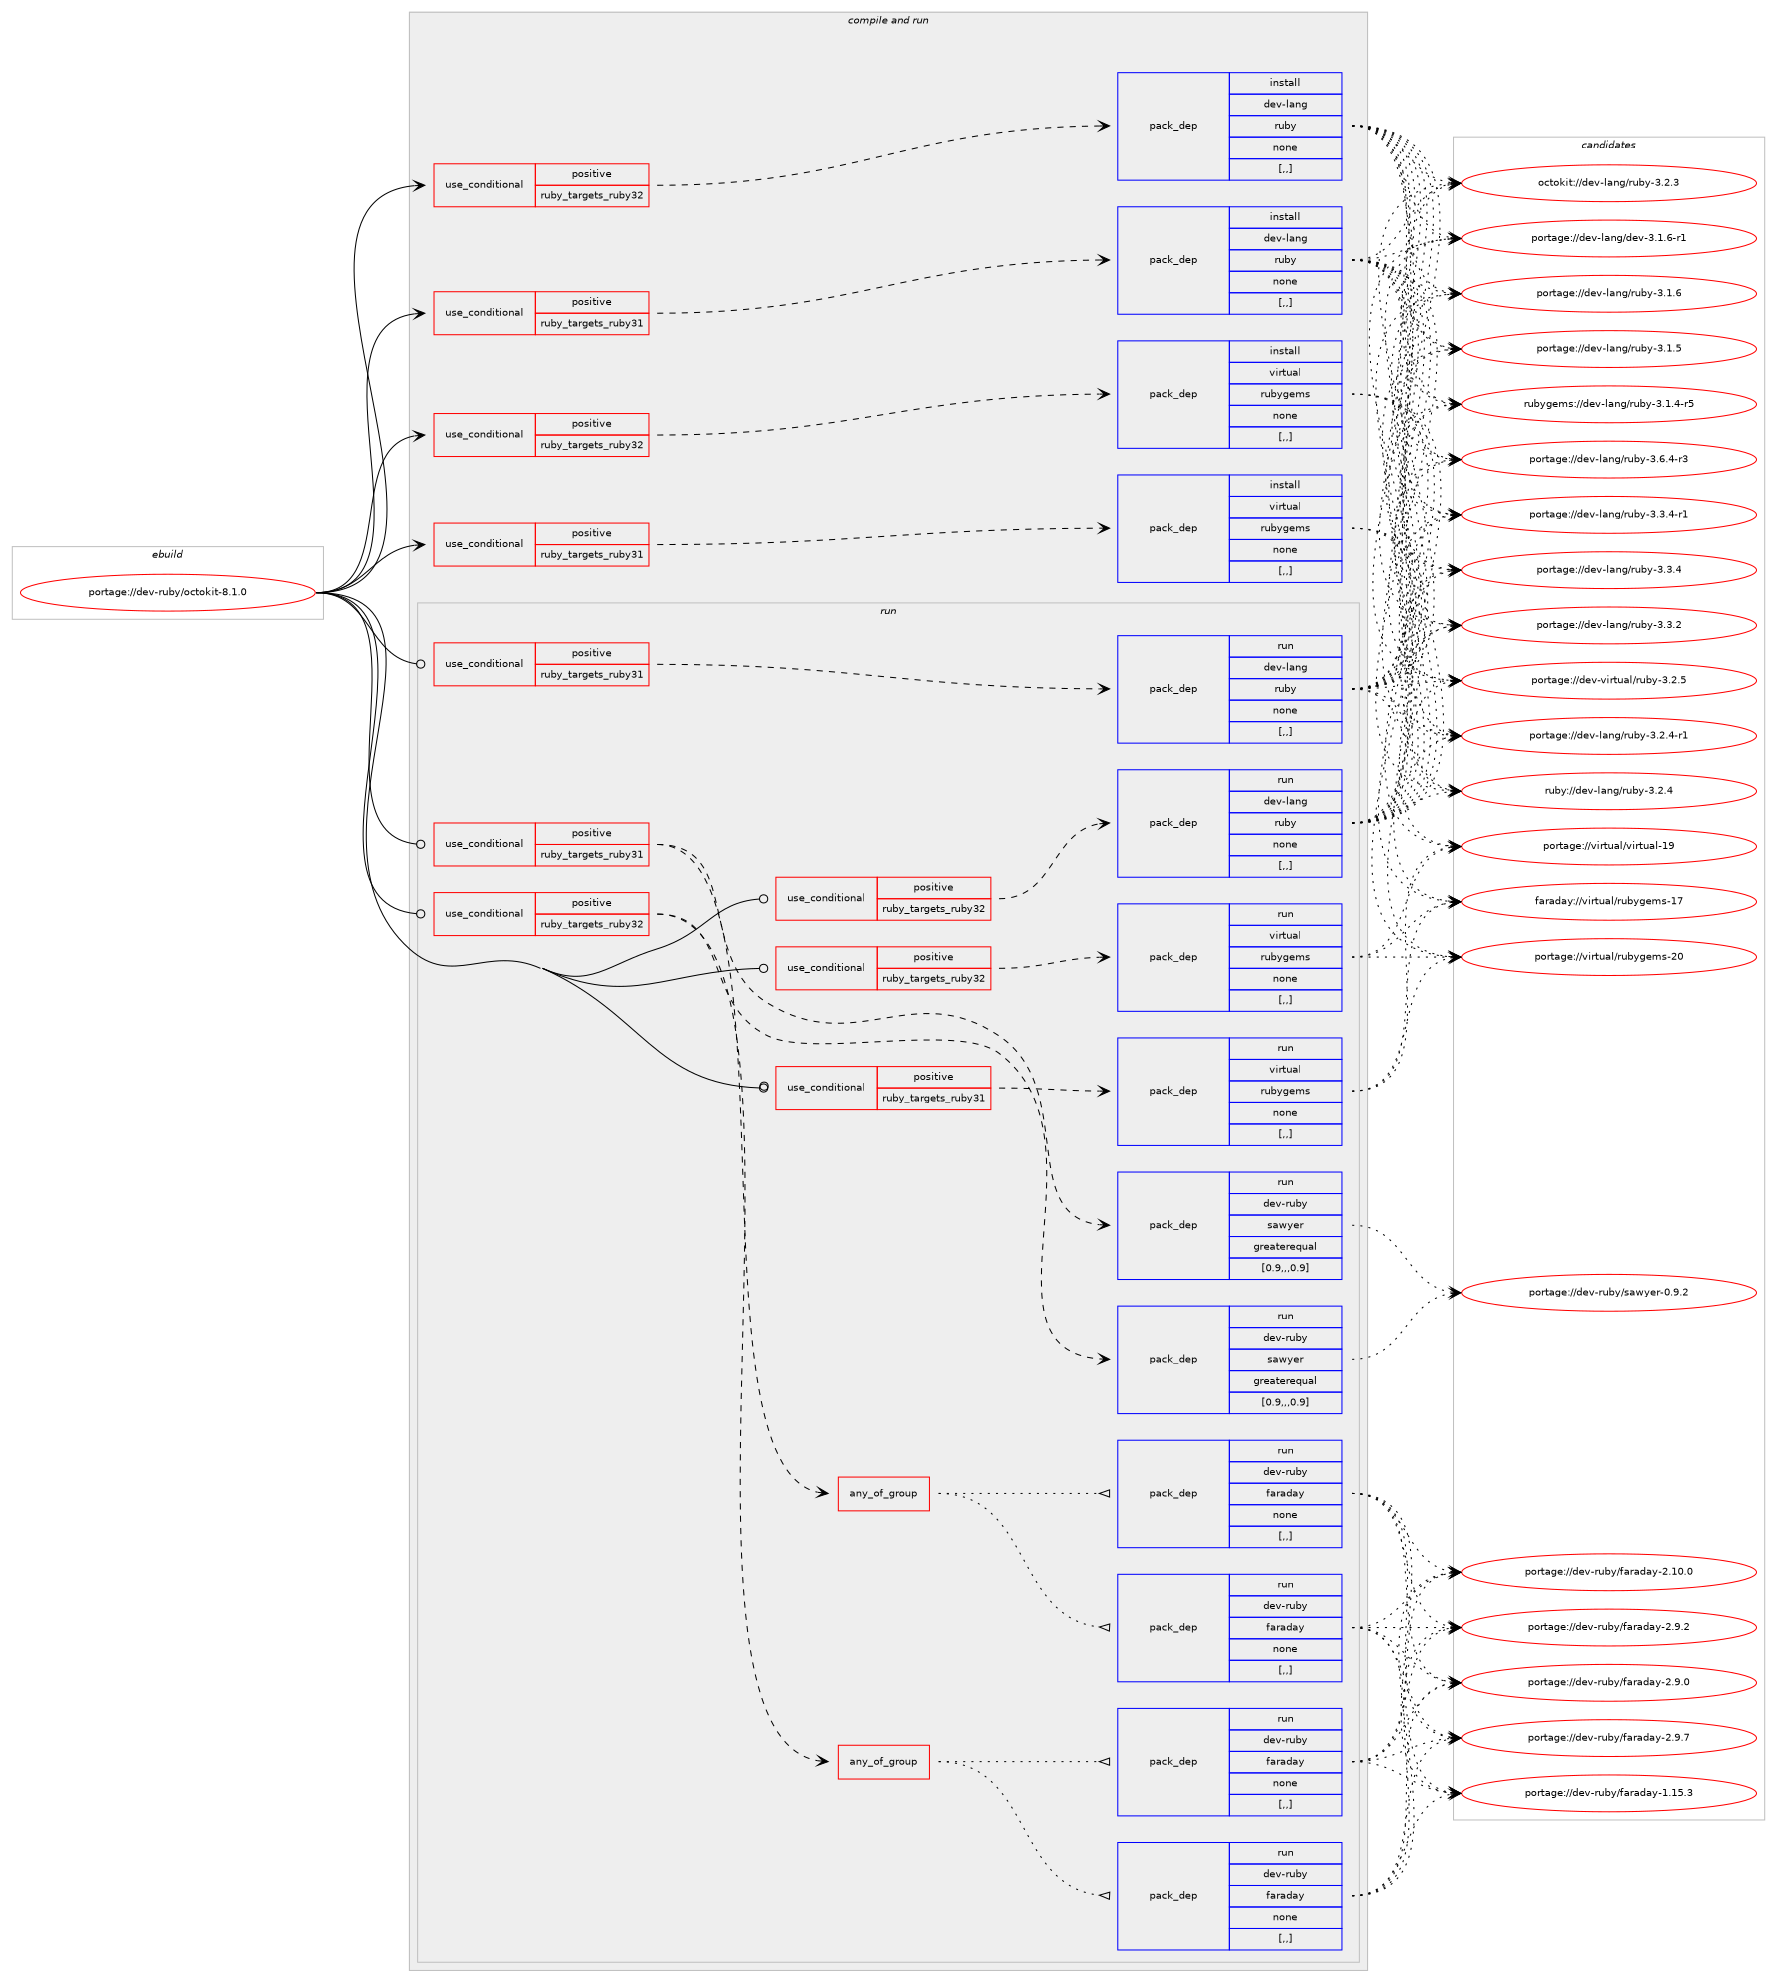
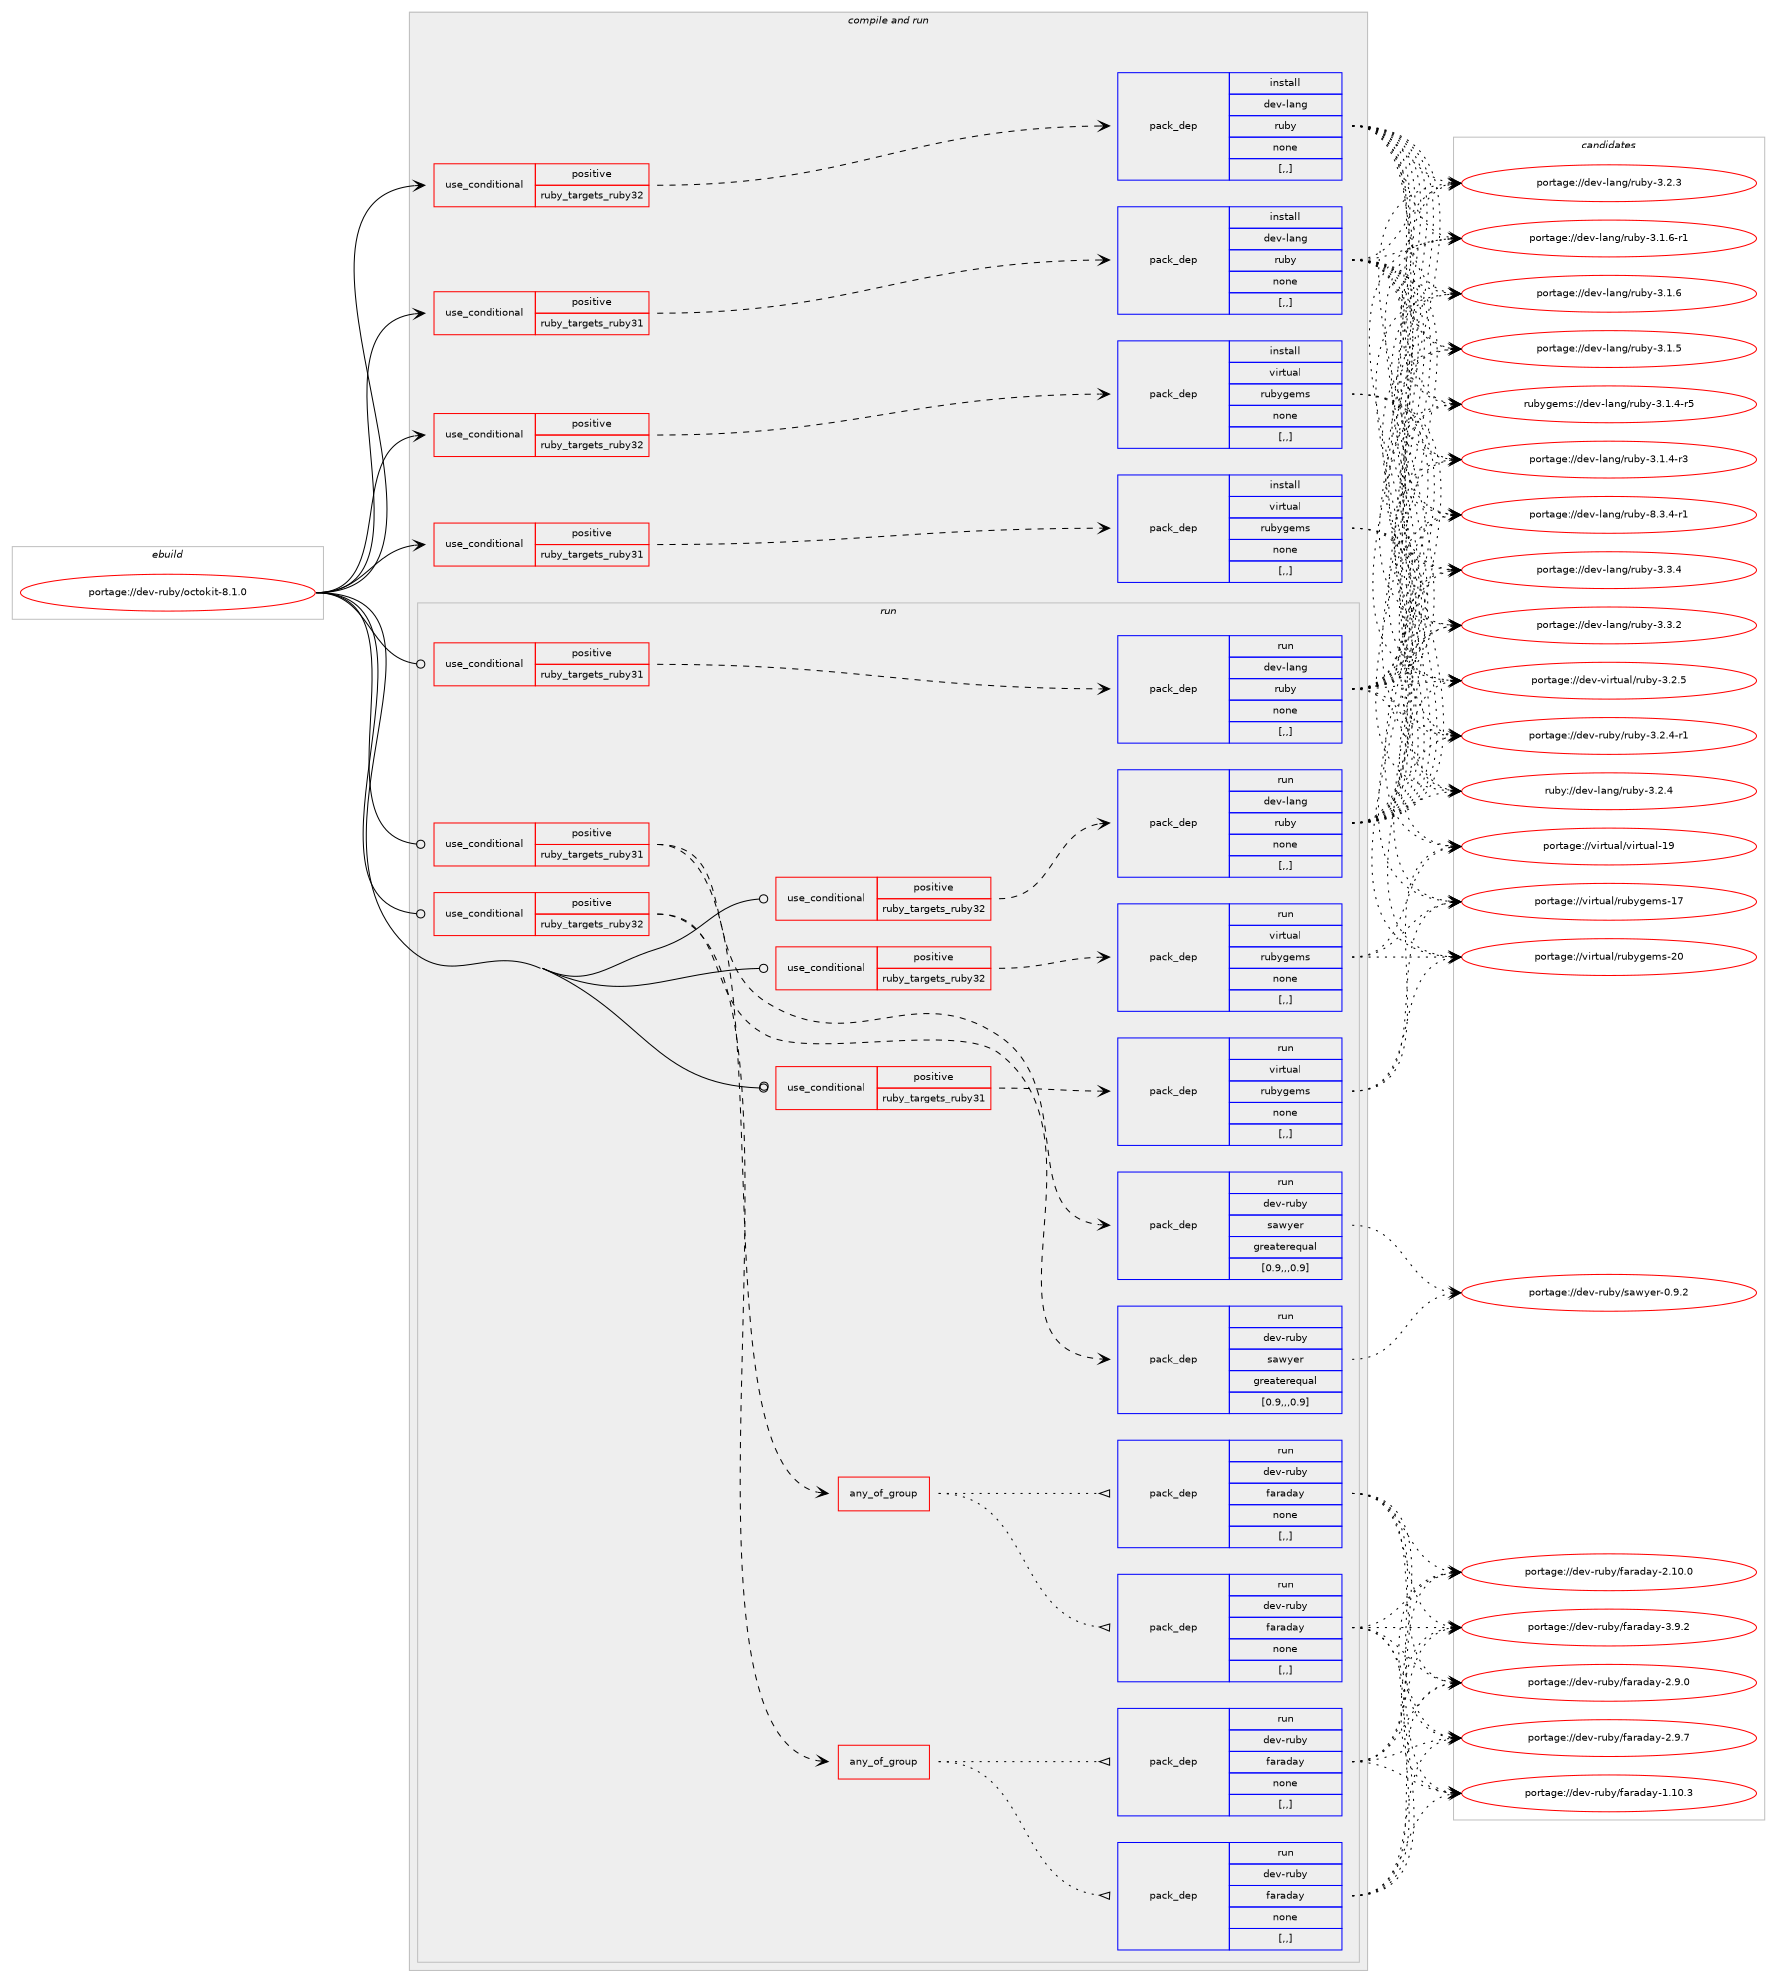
(1609, 183) -> (1609, 183)
(1609, 239) -> (1609, 239)
(1609, 460) -> (1609, 460)
(1609, 515) -> (1609, 515)
(1609, 736) -> (1609, 736)
(1609, 902) -> (1609, 902)
(1609, 1628) -> (1609, 1628)
(1609, 1793) -> (1609, 1793)
